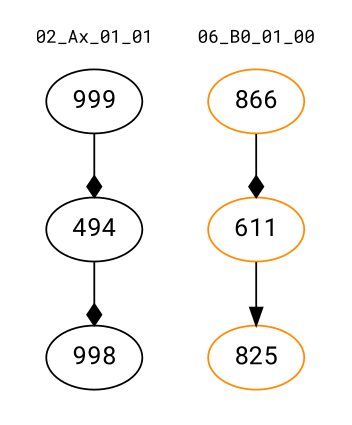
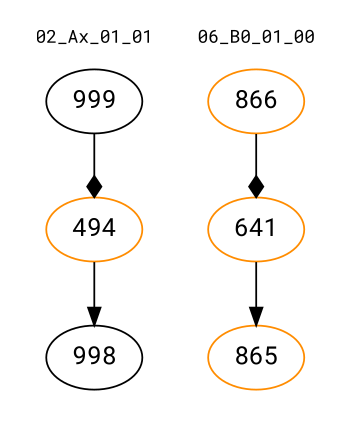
(94, 230) -> (94, 230)
(256, 230) -> (256, 230)
(94, 283) -> (94, 285)
(256, 358) -> (256, 358)
